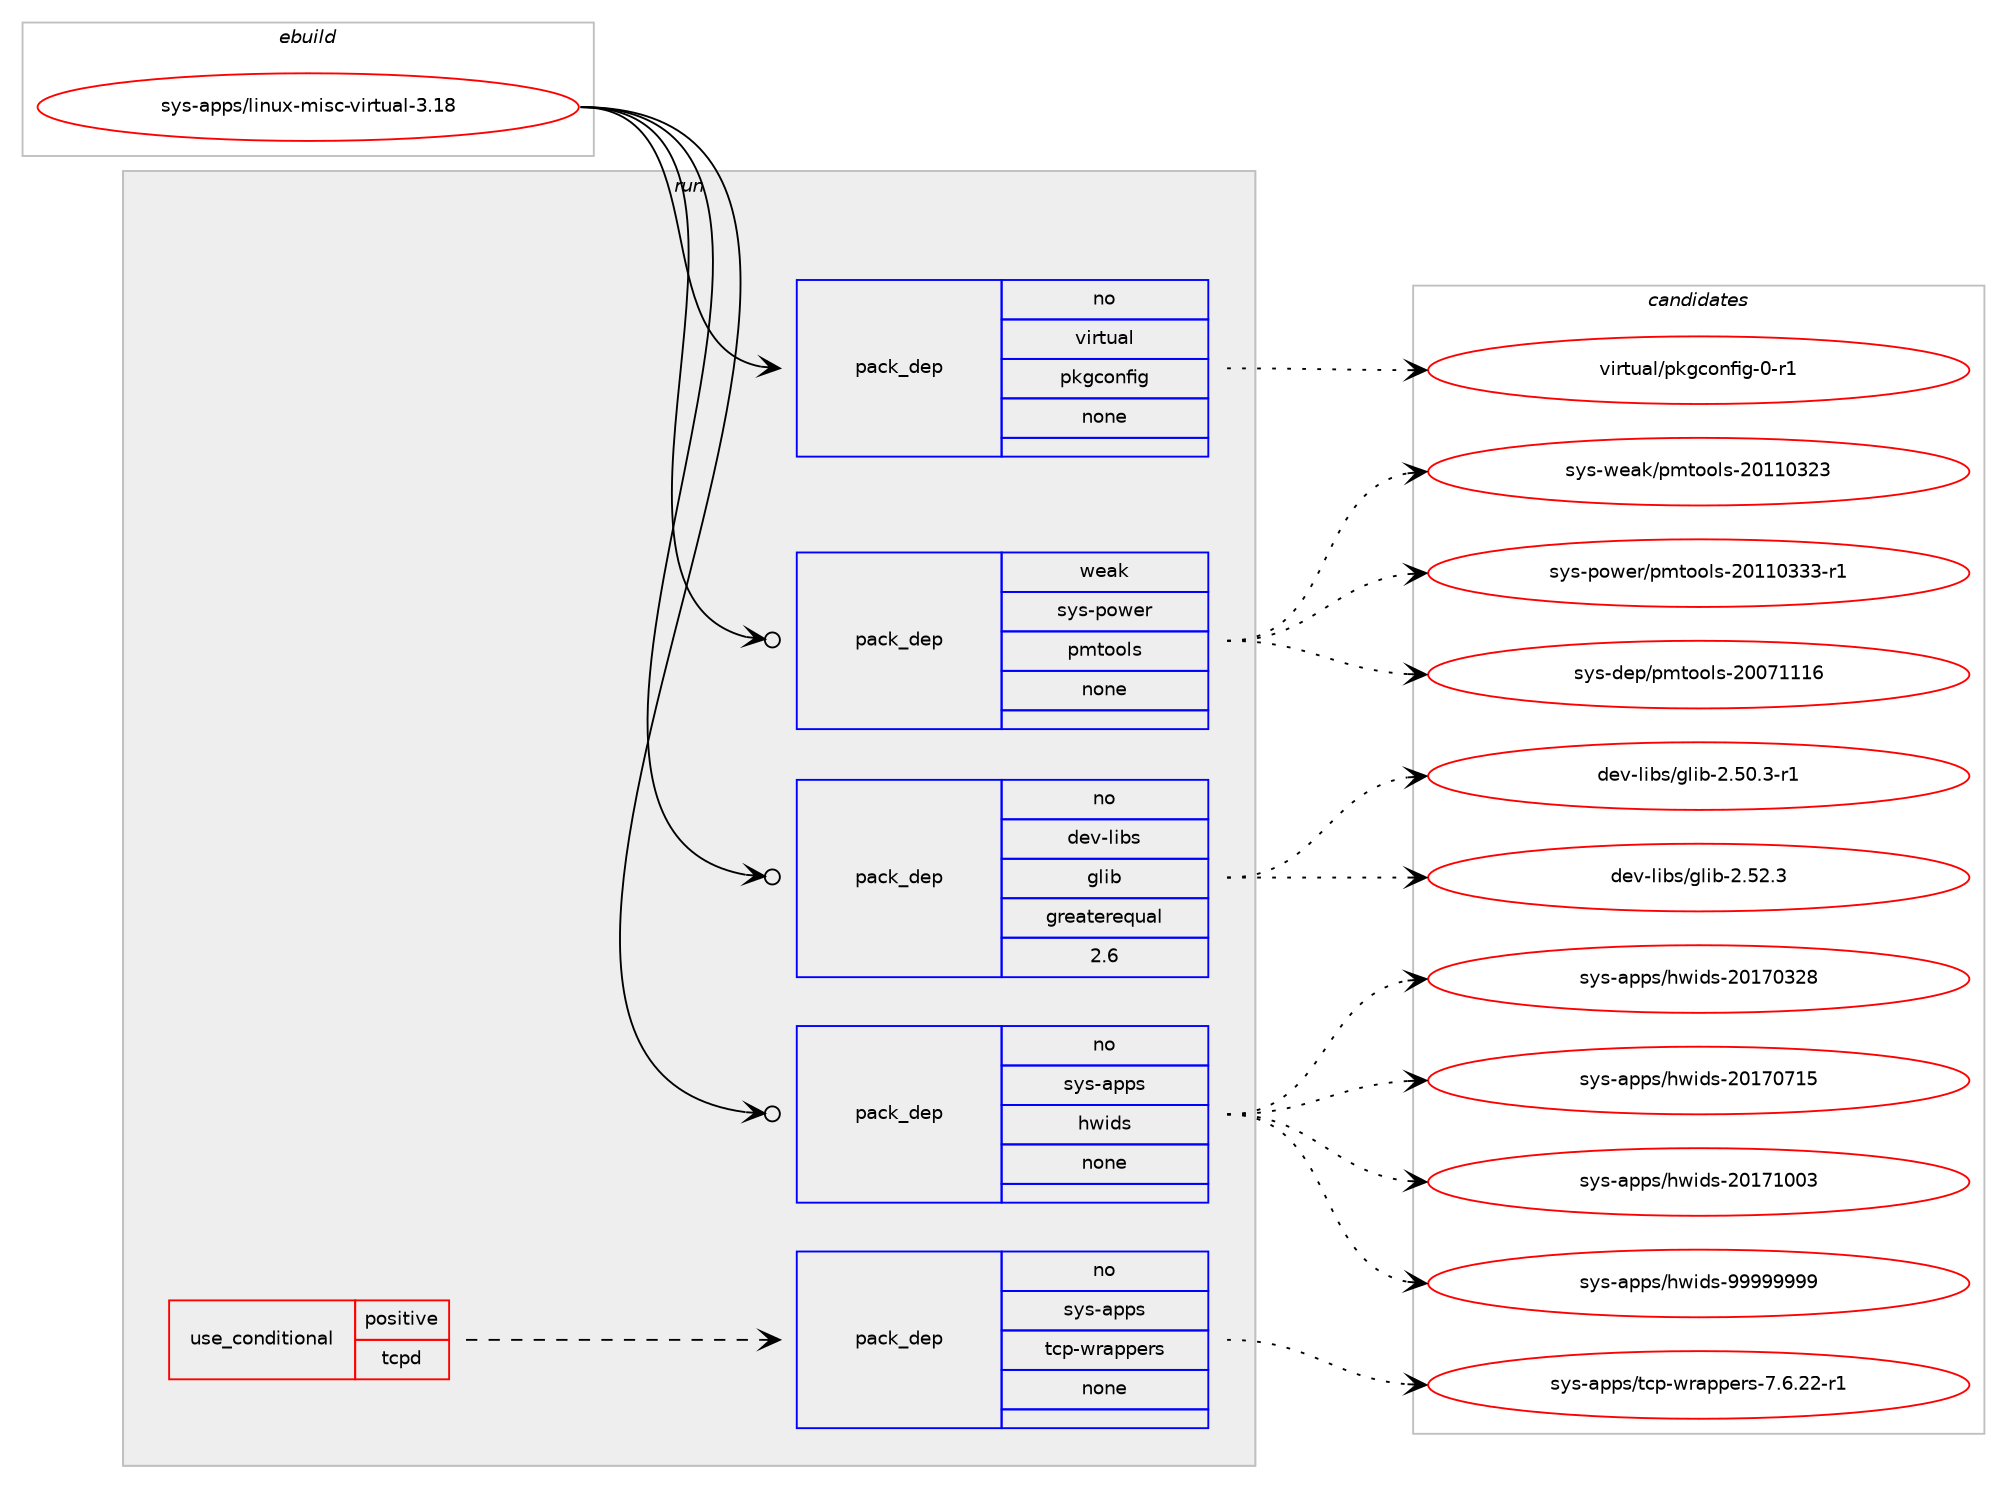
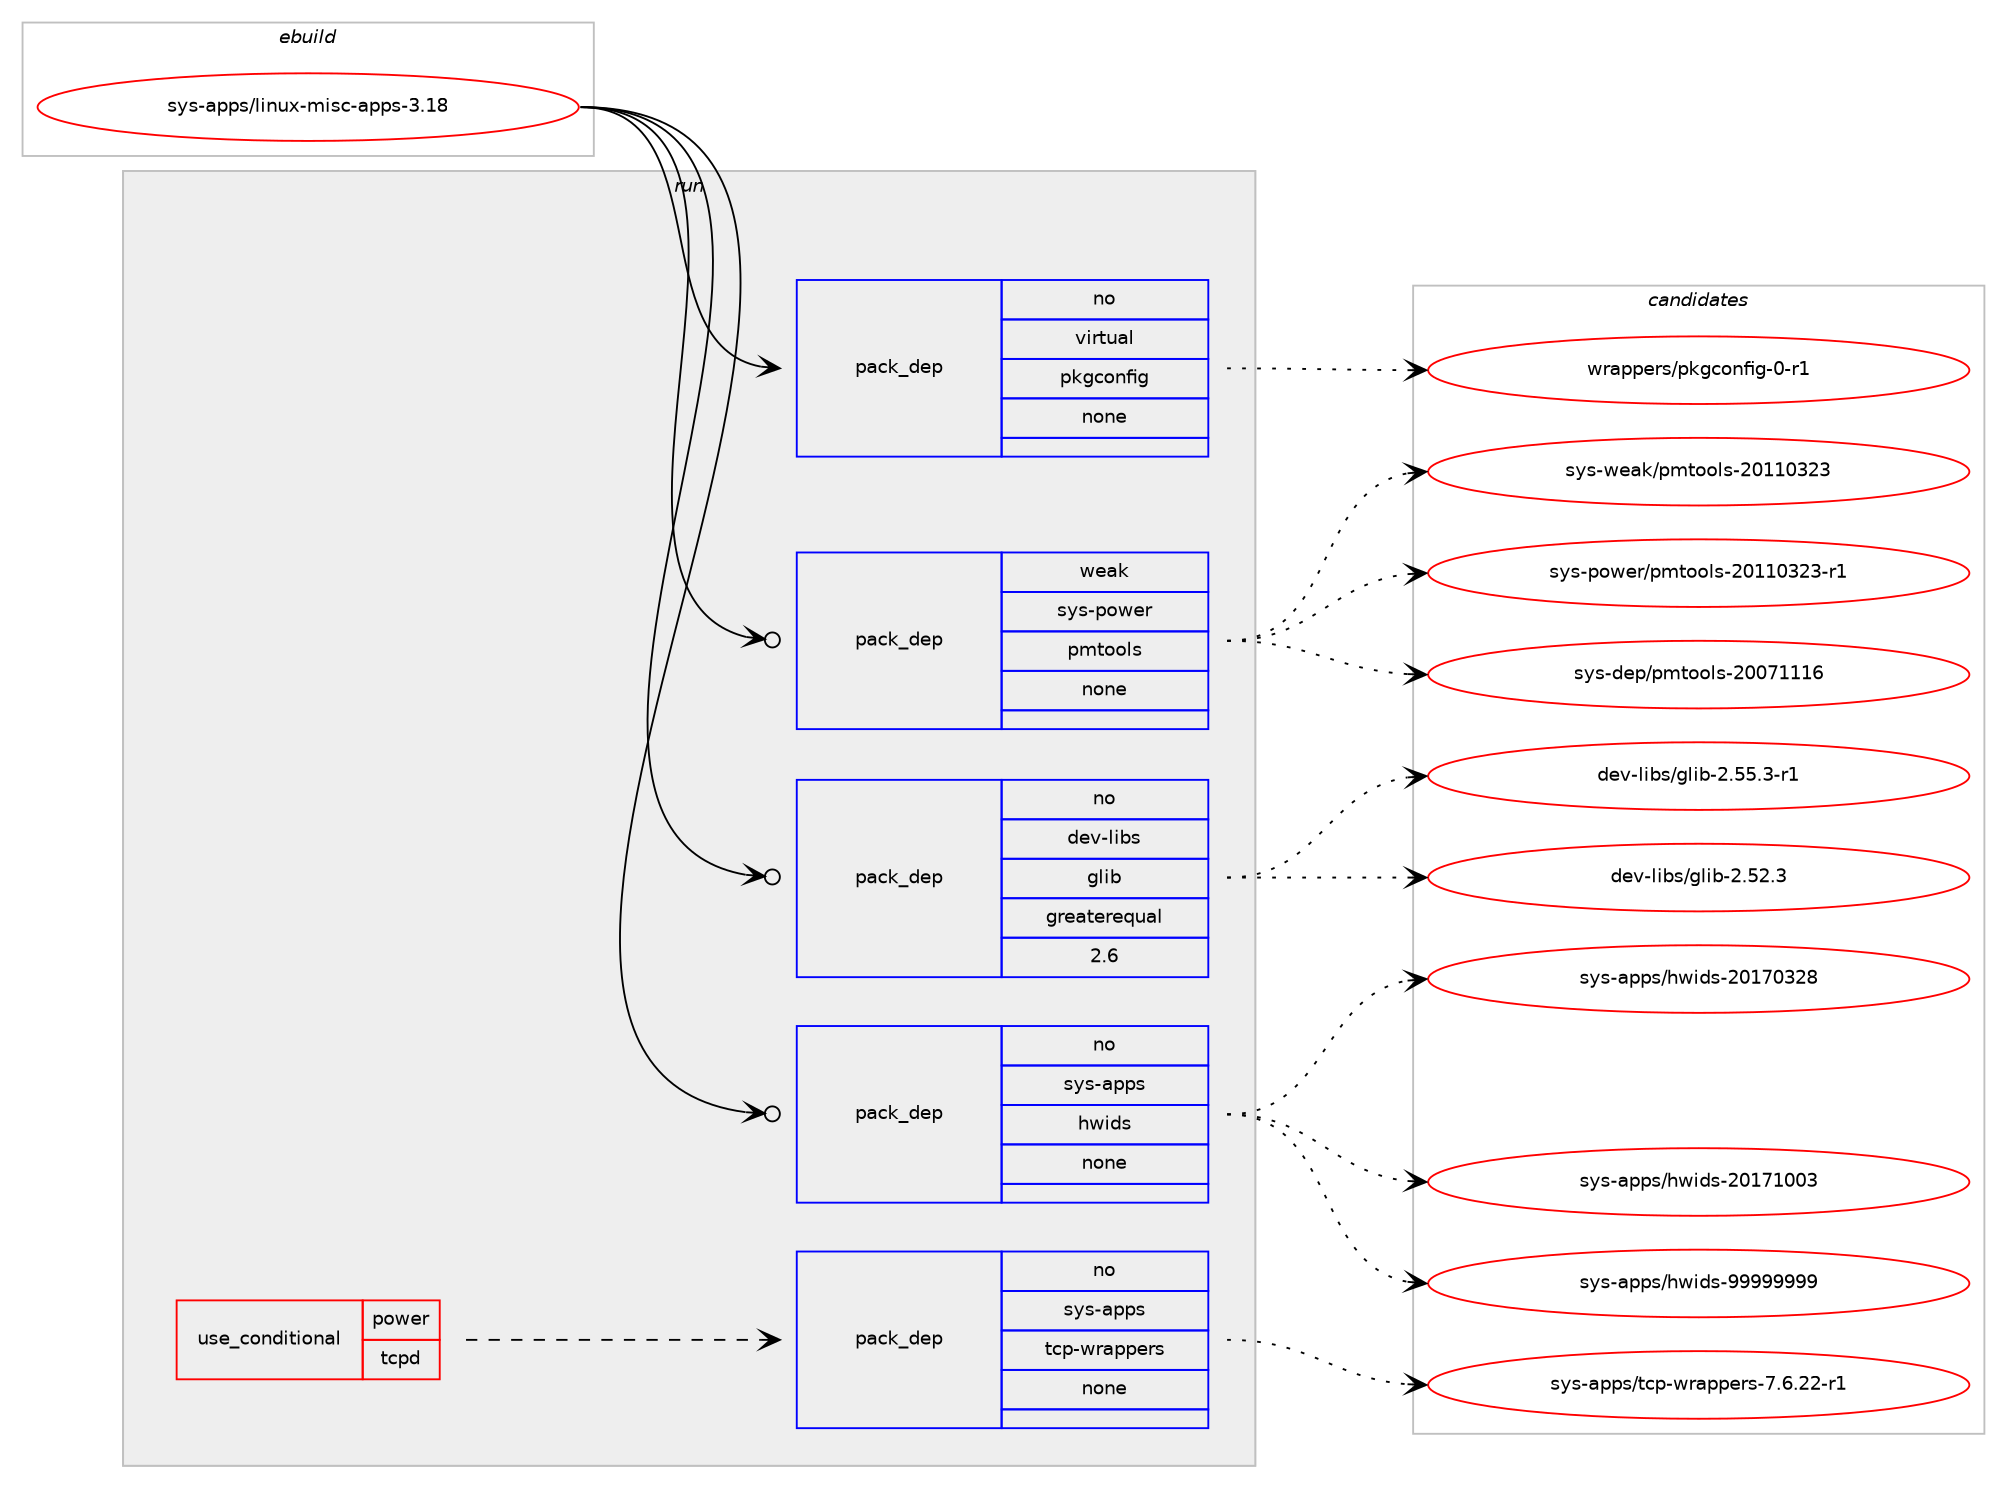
(308, 107) -> (308, 107)
(1699, 370) -> (1699, 370)
(1699, 573) -> (1699, 573)
(1699, 776) -> (1699, 776)
(1699, 1081) -> none
(402, 1319) -> (401, 1319)
